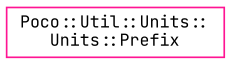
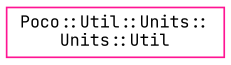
(115, 32) -> (115, 32)
